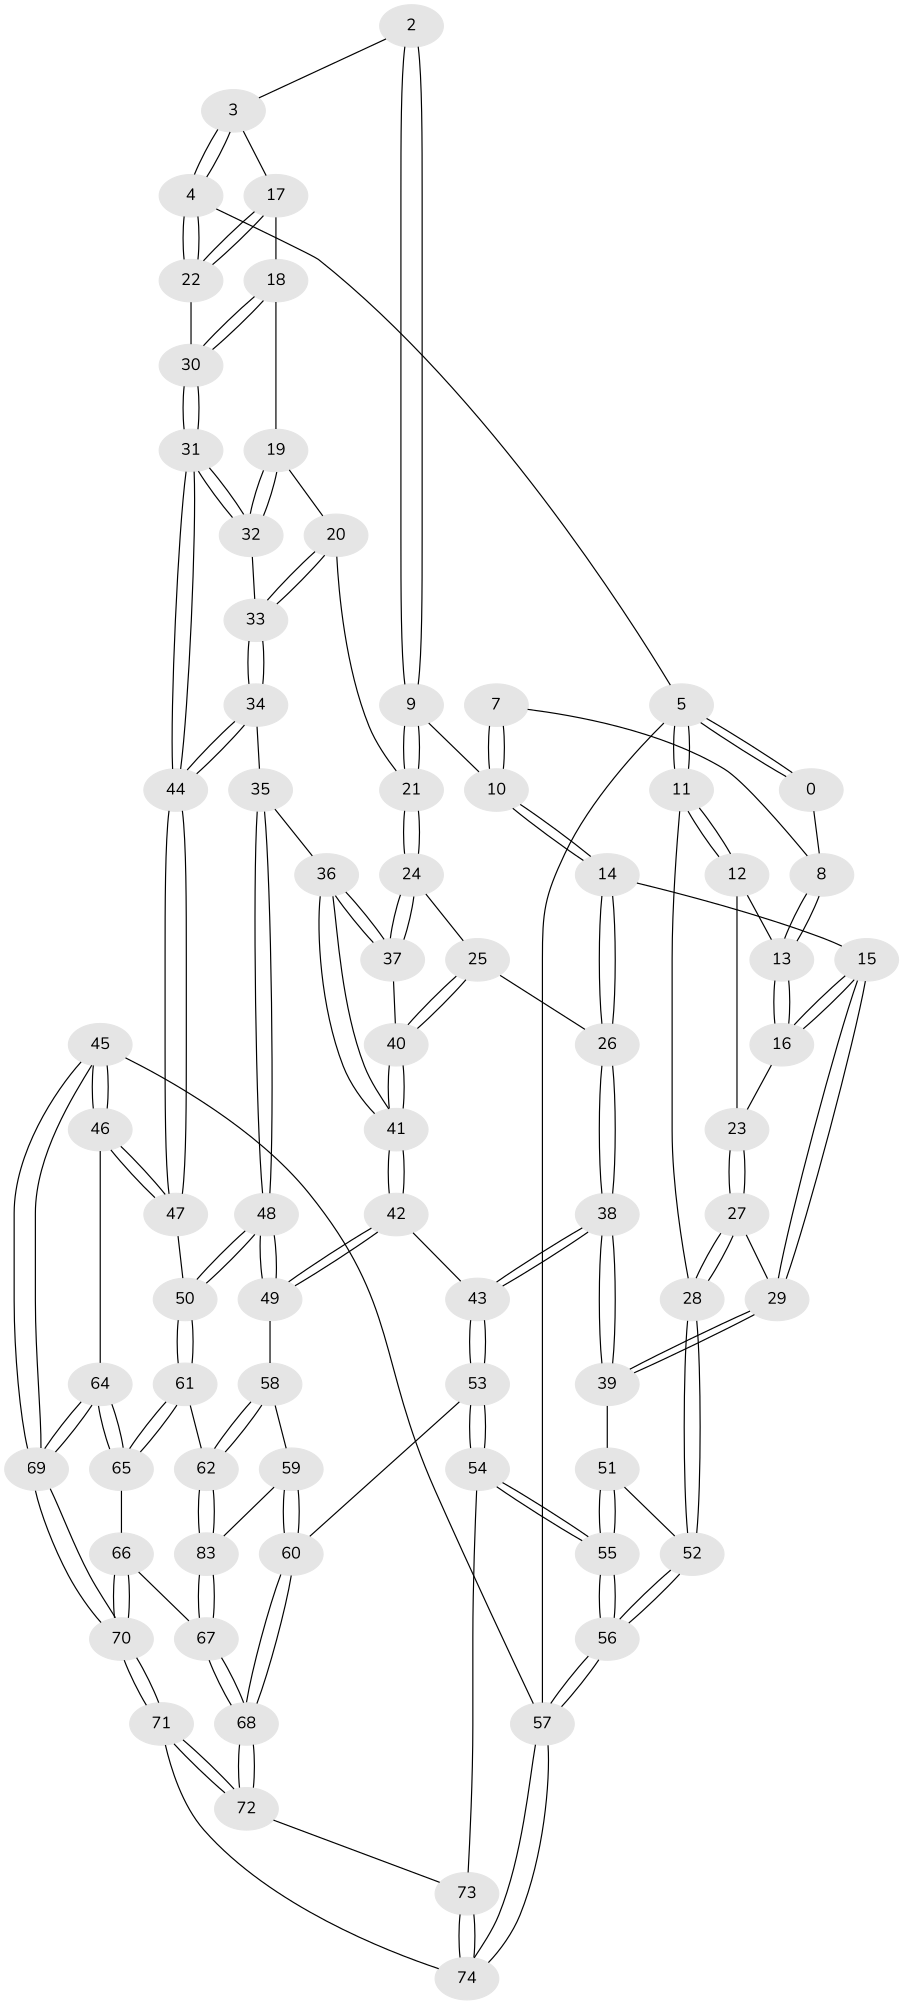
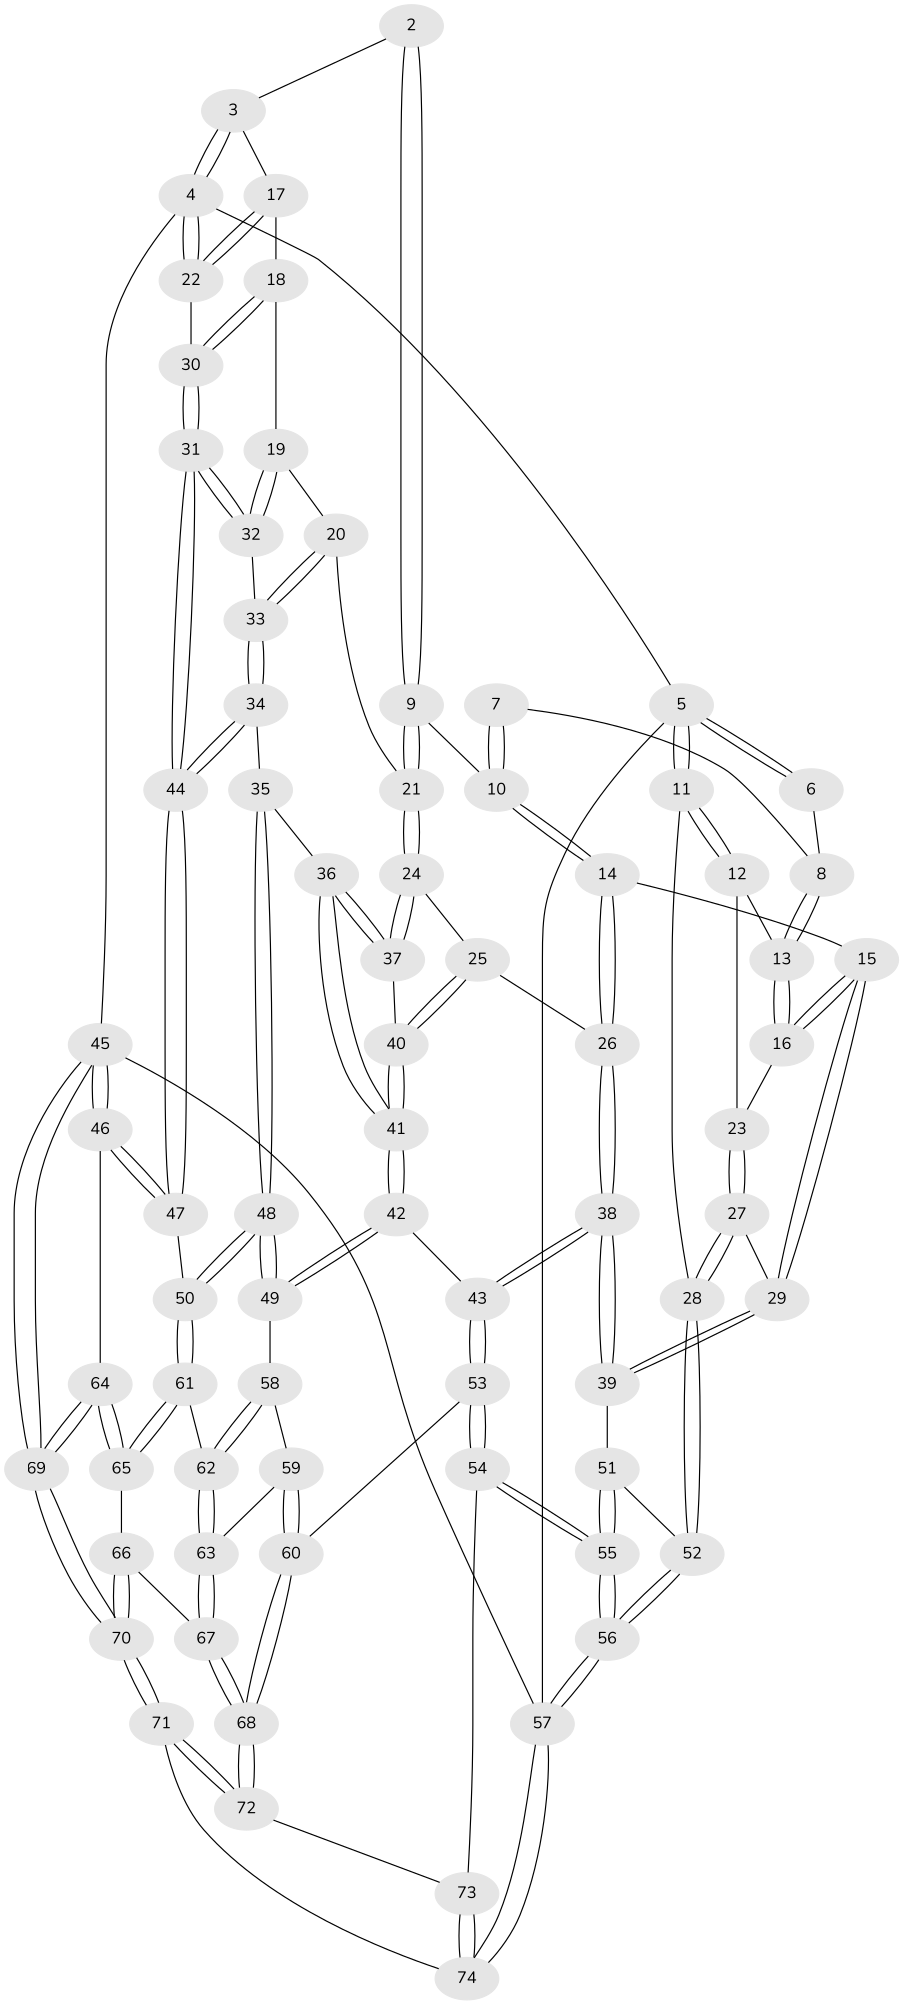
none -> (106, 610)
(811, 790) -> (811, 790)
(206, 1554) -> (206, 1554)
